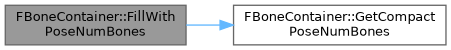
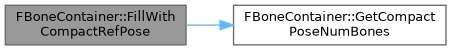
(96, 25) -> (96, 25)
